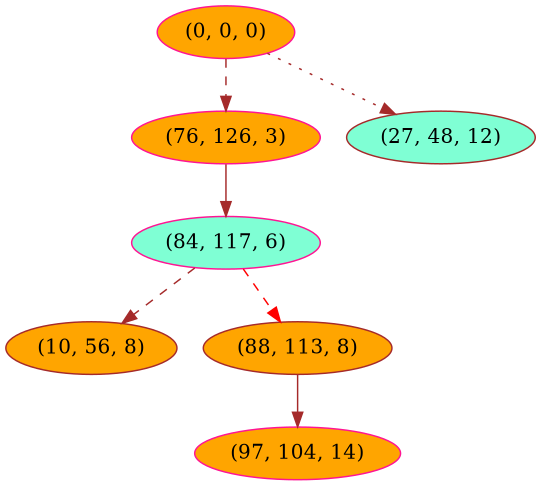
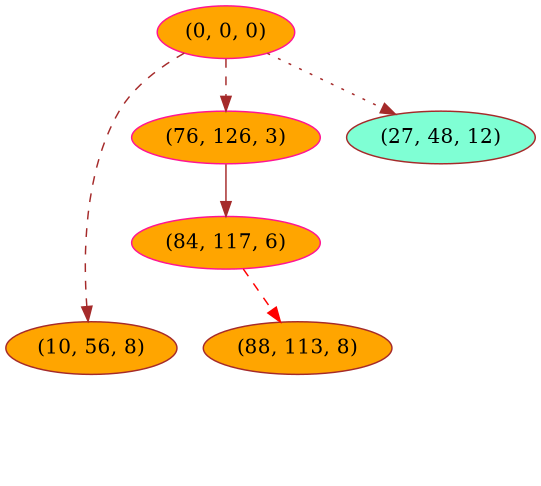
(226, 243) -> (226, 243)
(164, 291) -> (98, 163)
(298, 453) -> none
